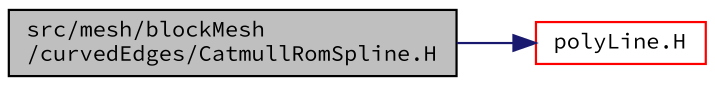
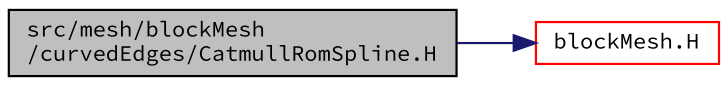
(621, 43) -> (627, 43)
